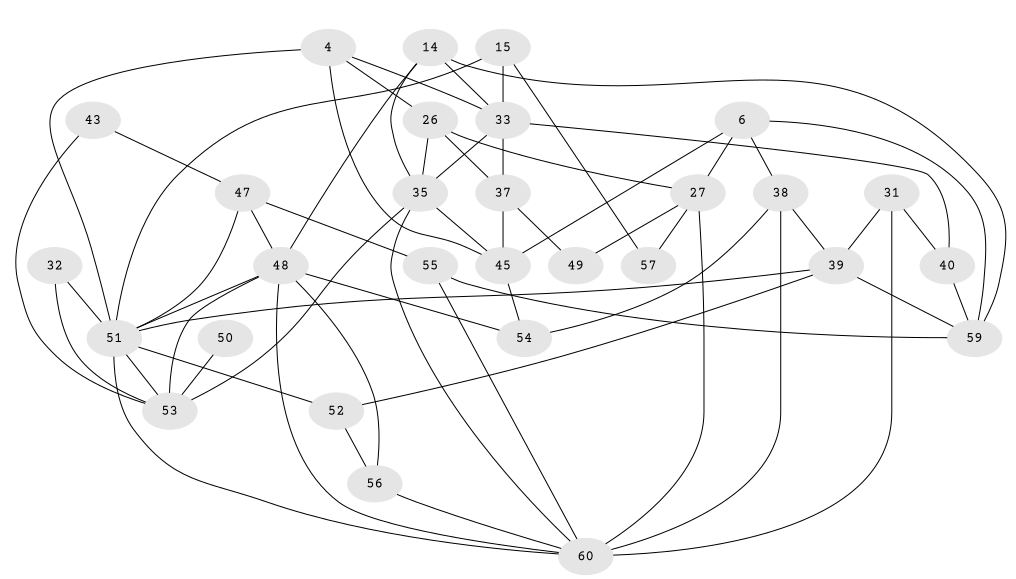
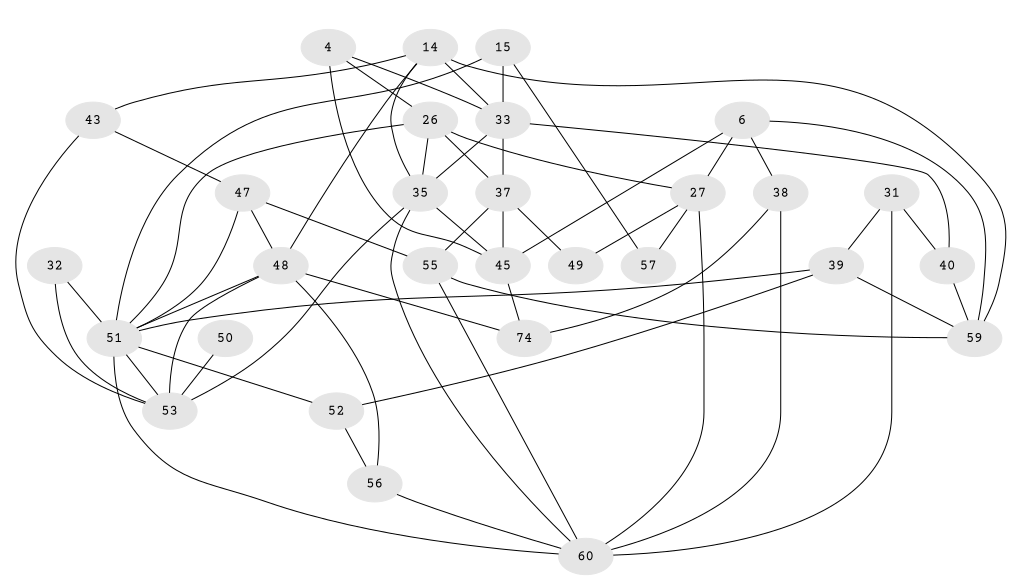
none -> (260, 80)
(66, 95) -> (221, 166)
none -> (469, 227)
(808, 229) -> none
(524, 338) -> (524, 338)
(336, 499) -> none
